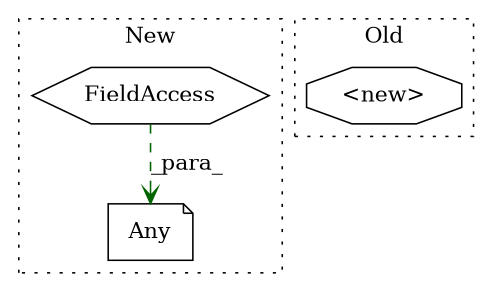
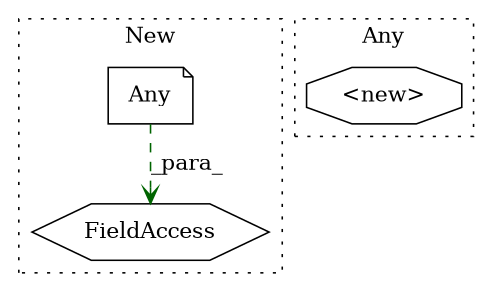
(384, 37) -> (384, 37)
(151, 156) -> (151, 156)
